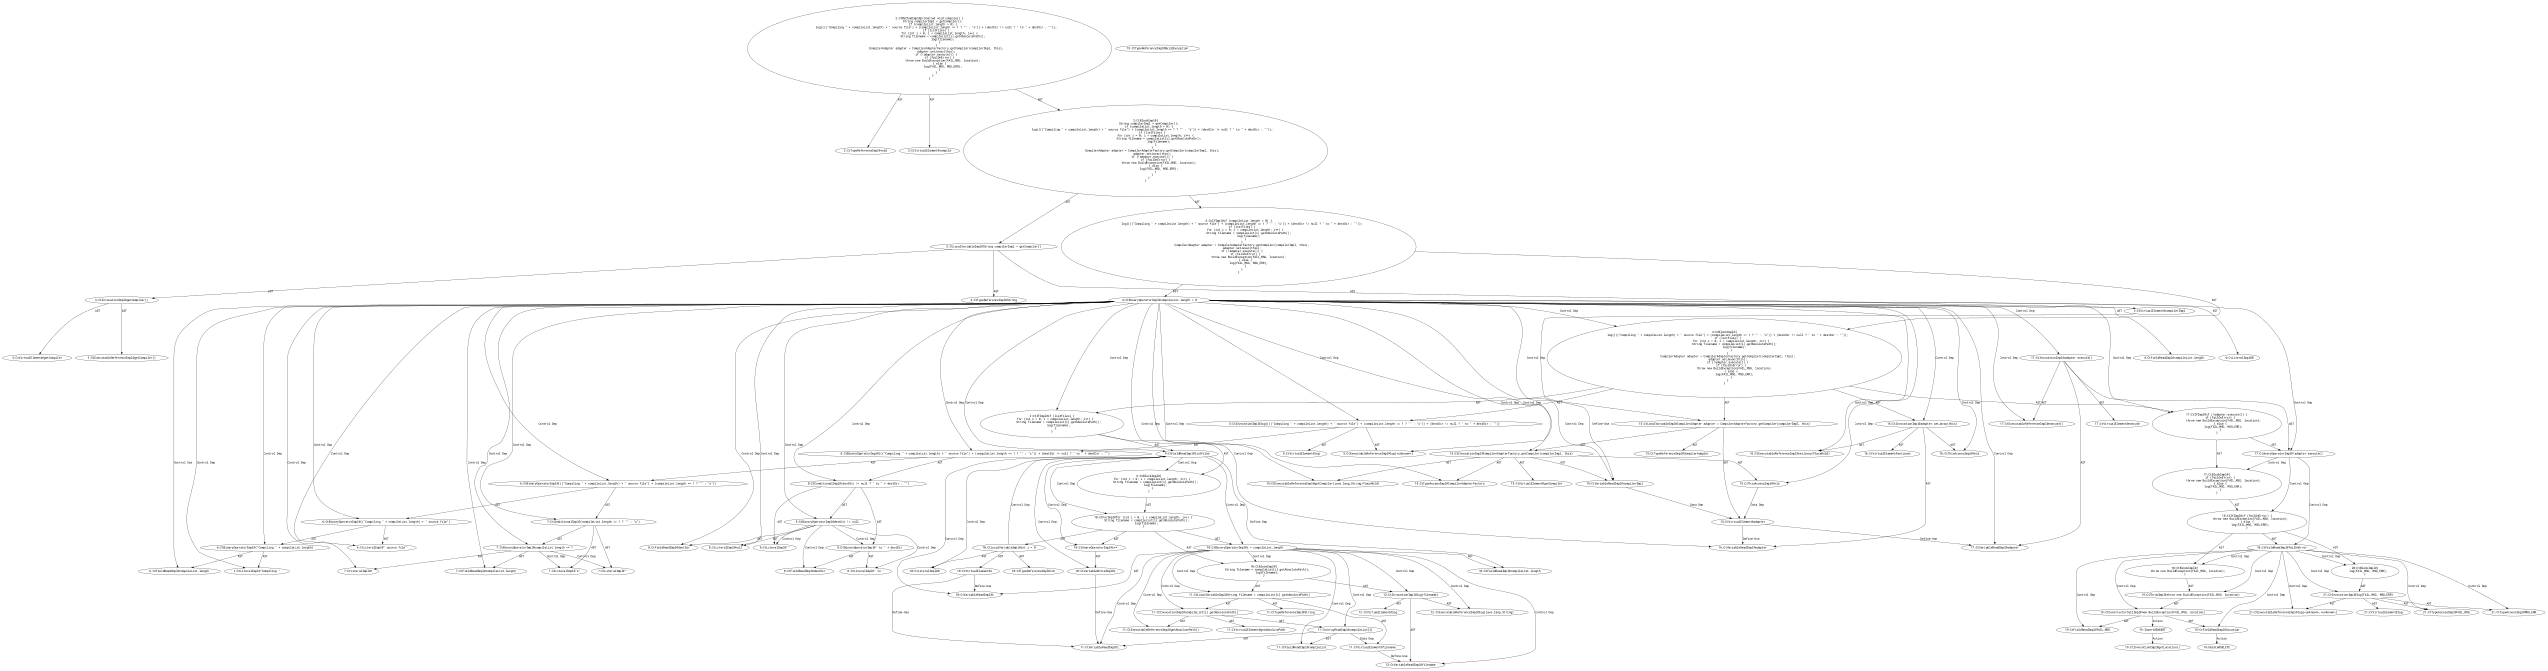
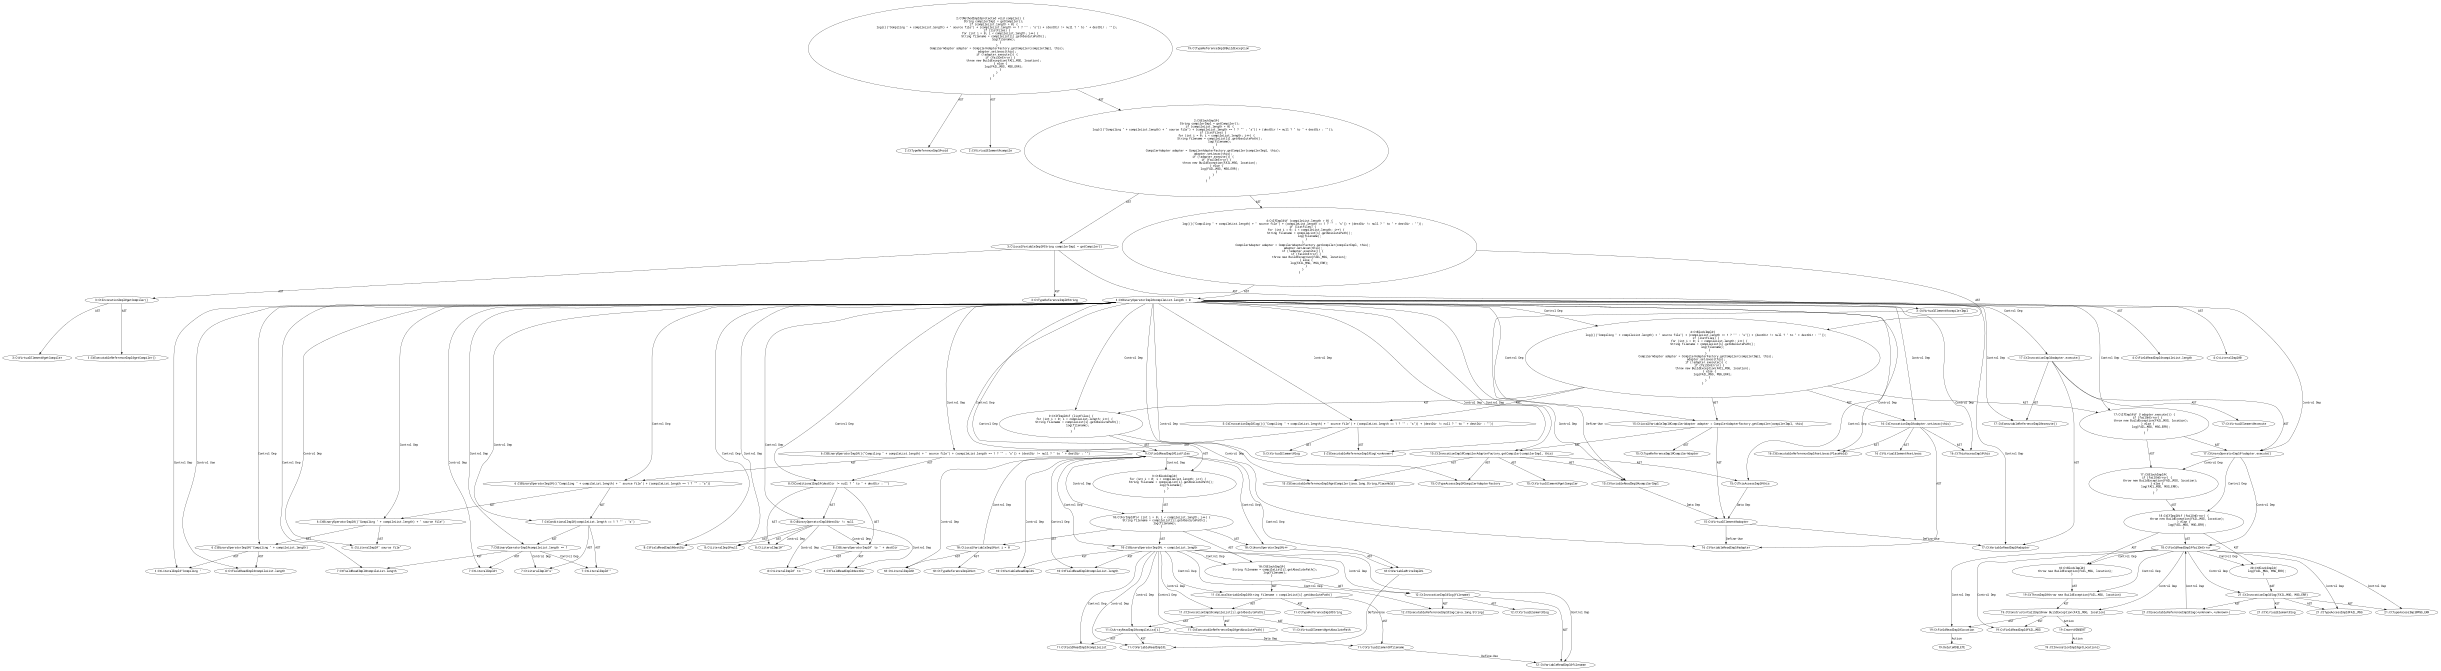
(1259, 522) -> (1060, 522)
(975, 571) -> none
(2287, 579) -> (2186, 581)
